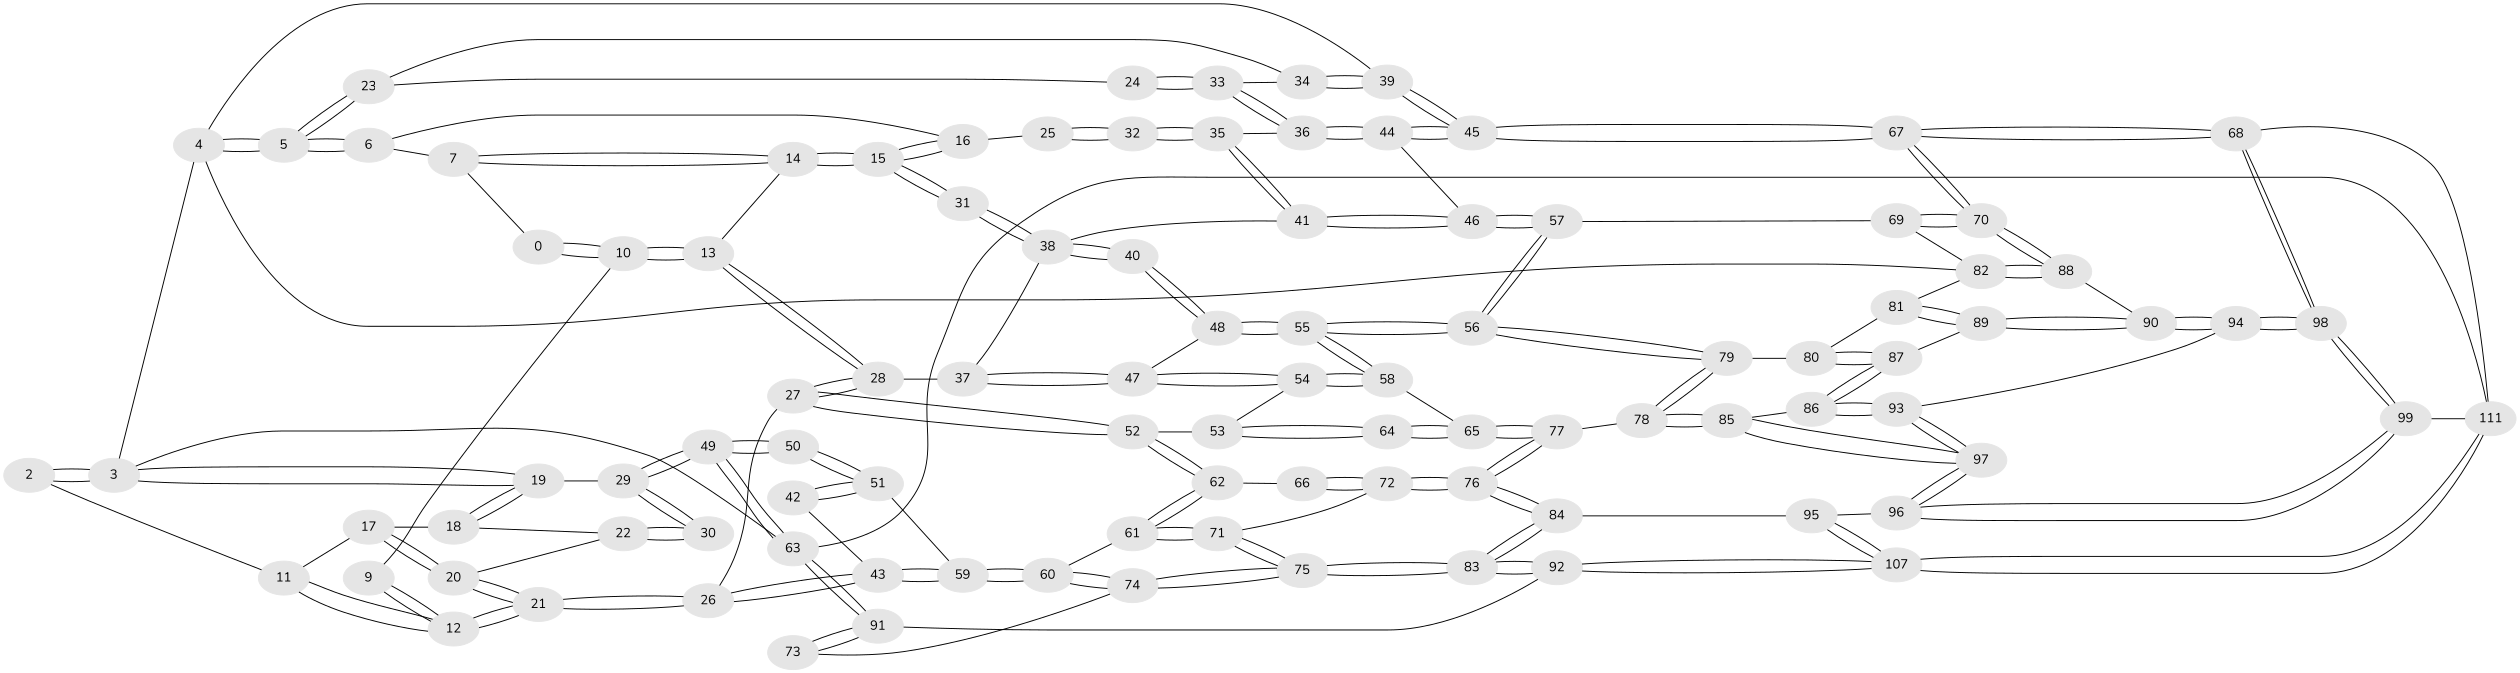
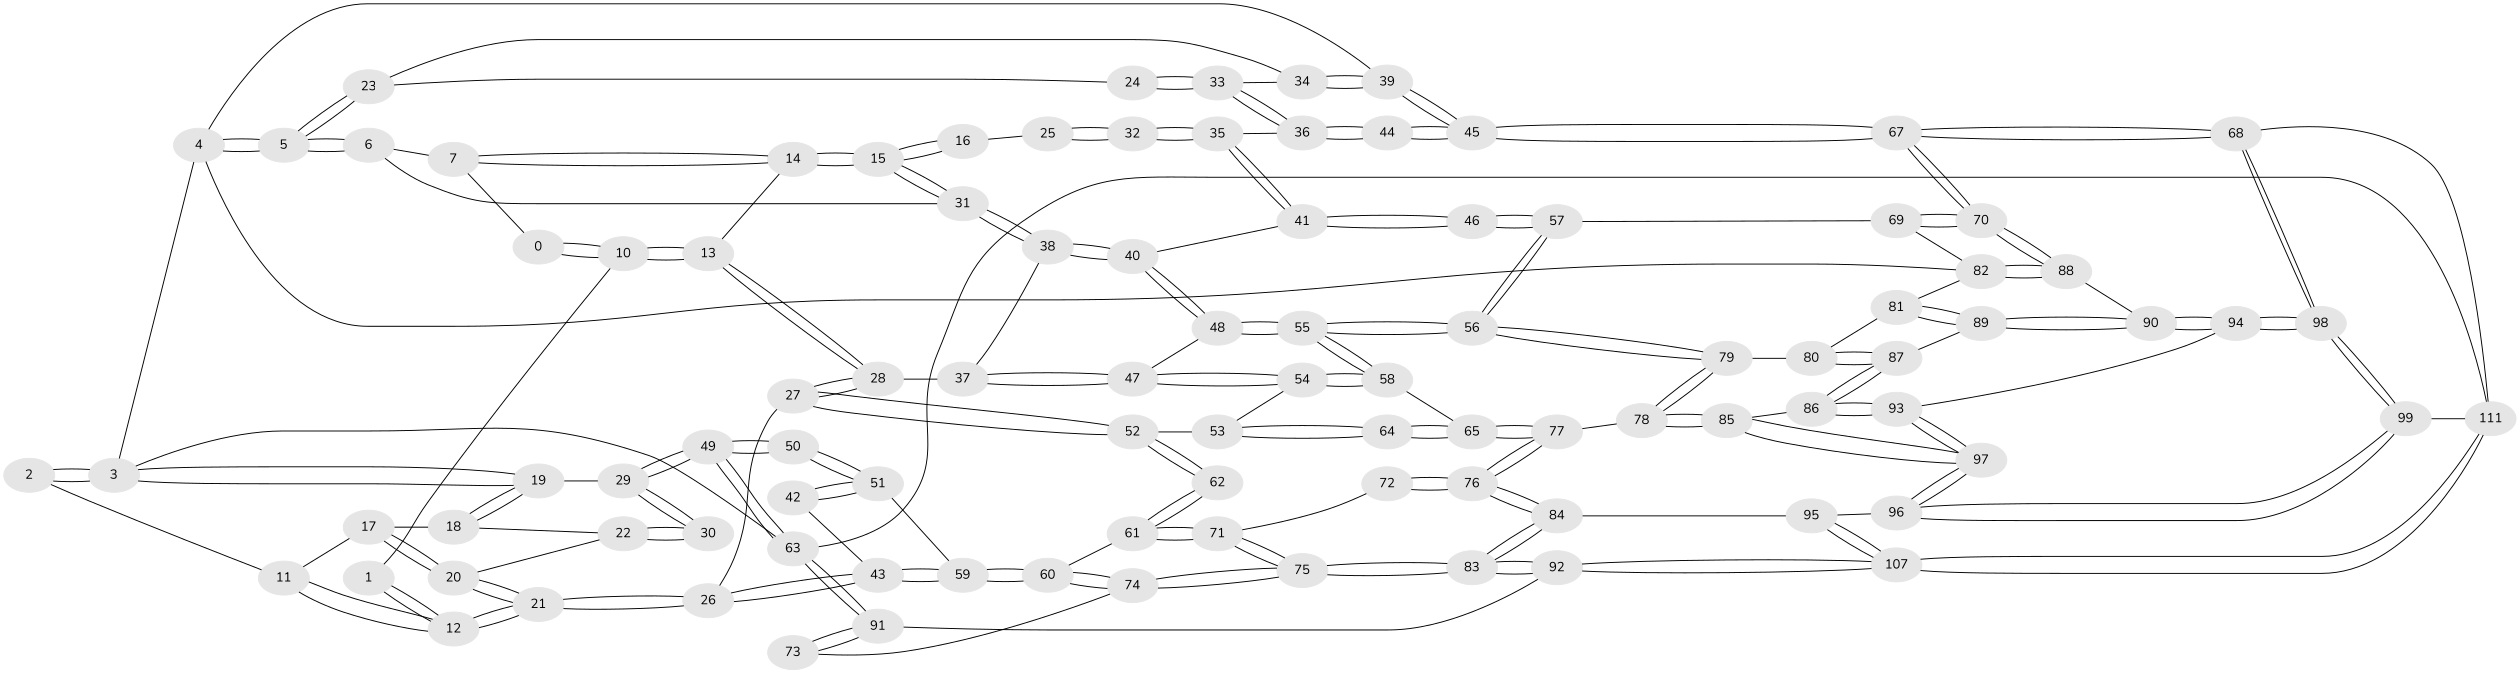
(665, 115) -> (656, 204)
(1424, 171) -> none
(1173, 224) -> (1218, 239)
(1302, 484) -> none
(369, 578) -> (369, 578)
